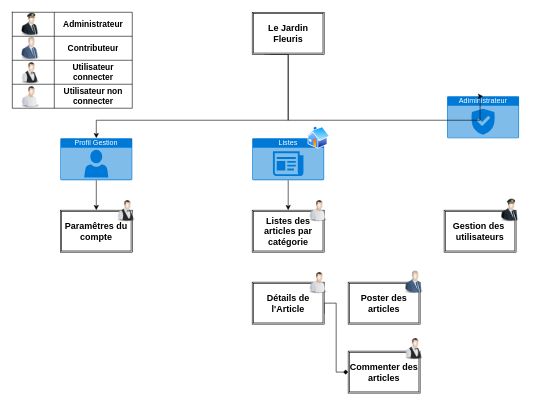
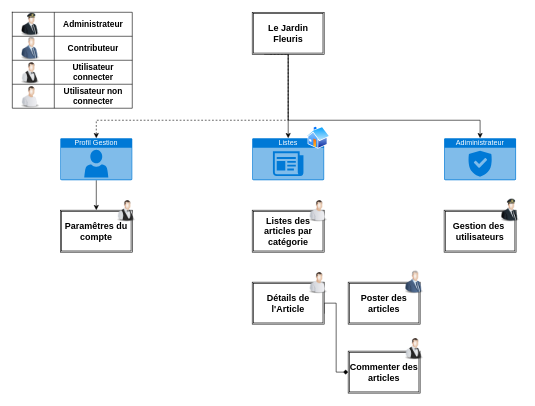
(483, 117) -> (480, 159)
(185, 120) -> (185, 120)
none -> (288, 132)
(288, 204) -> none
